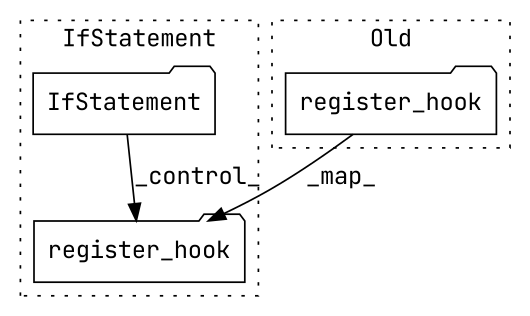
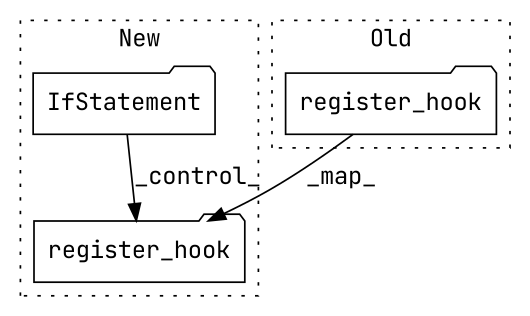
(139, 40) -> (139, 40)
